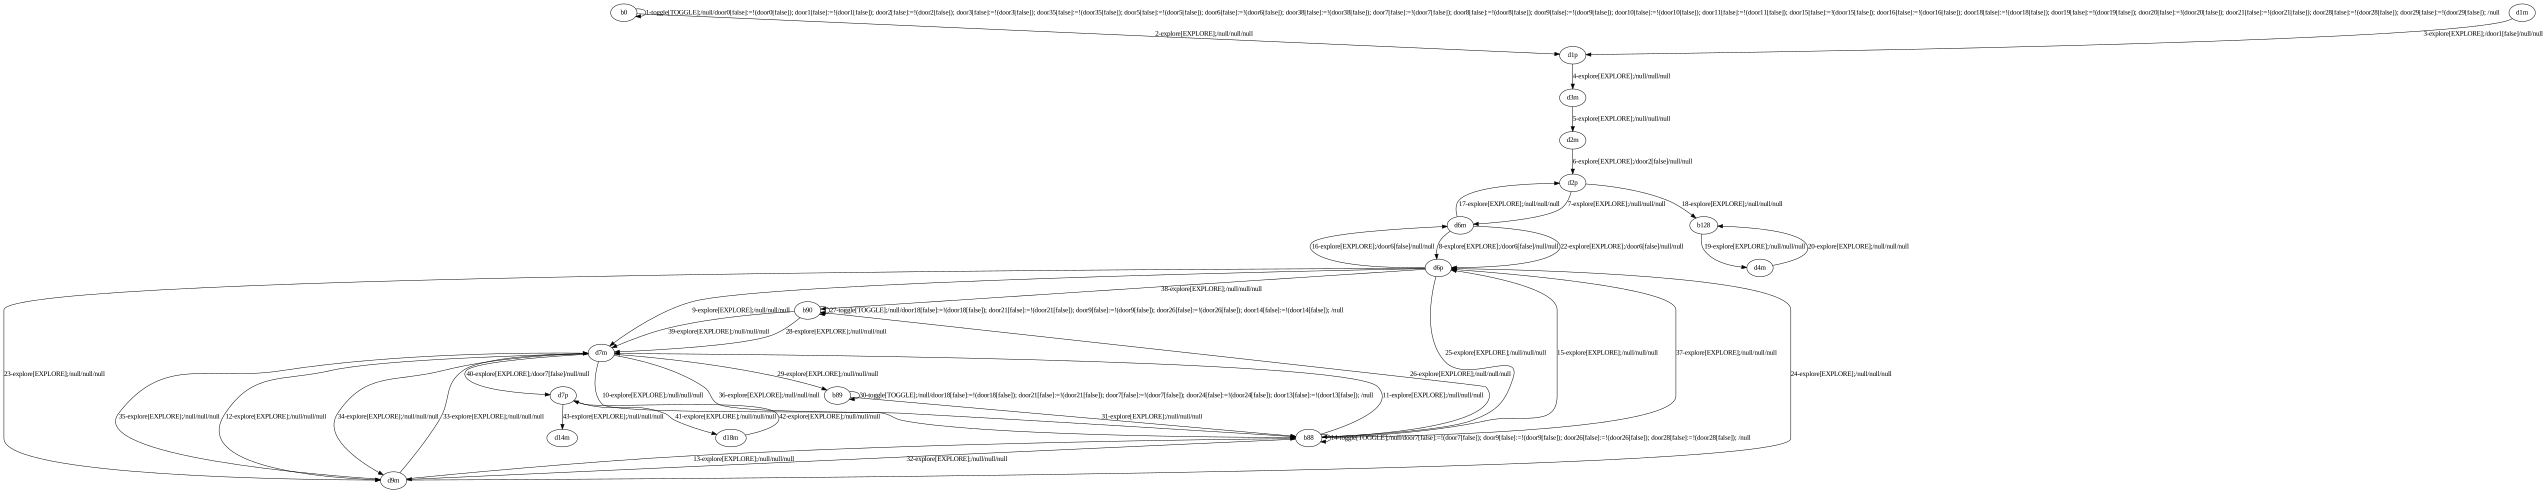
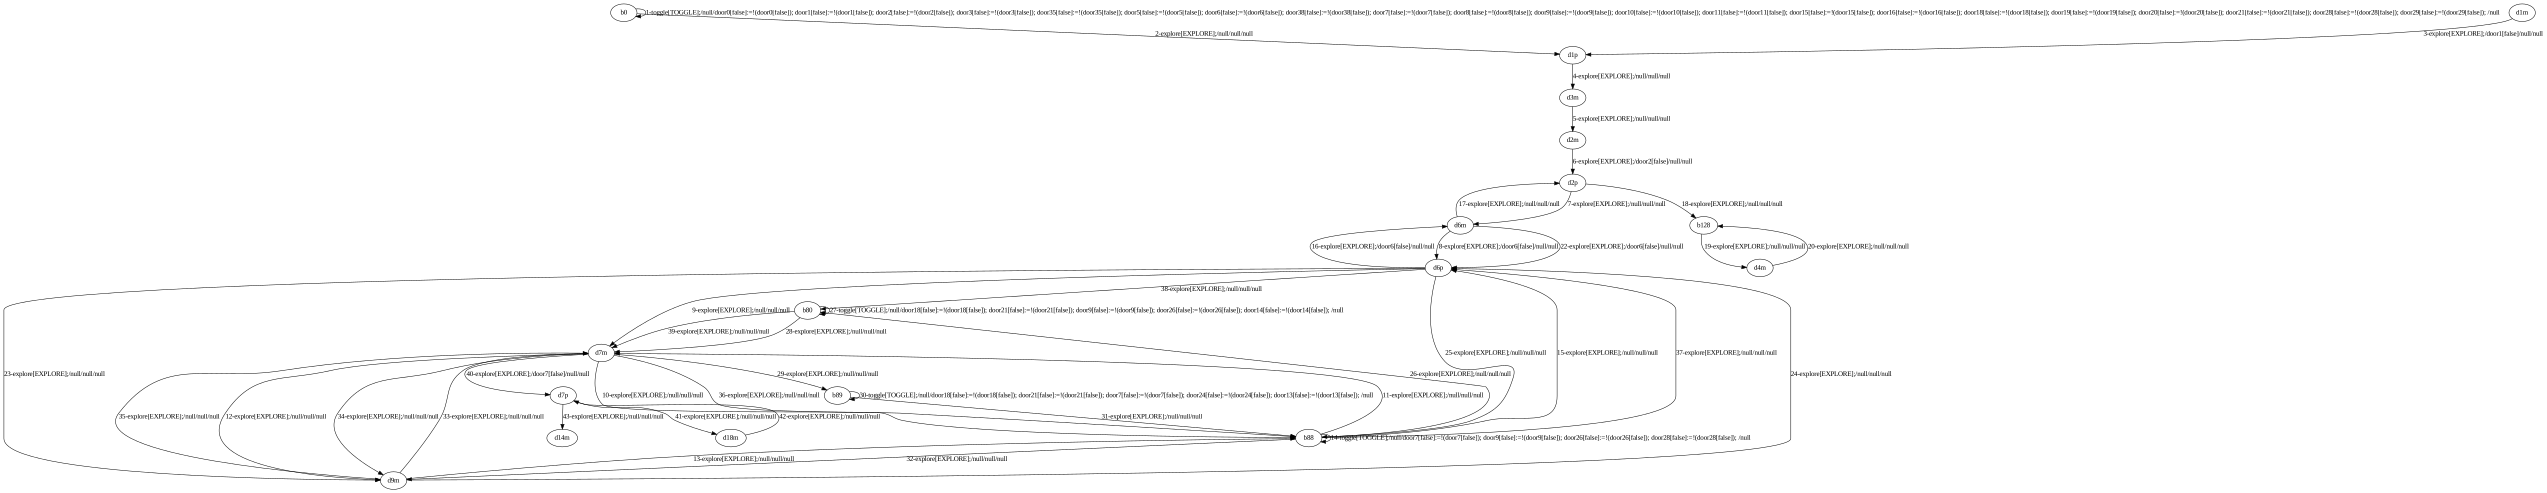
(808, 310) -> (808, 310)
